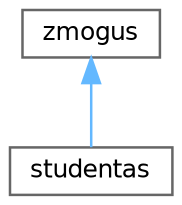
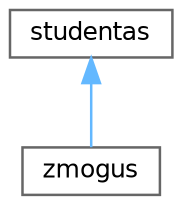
(91, 115) -> (91, 115)
